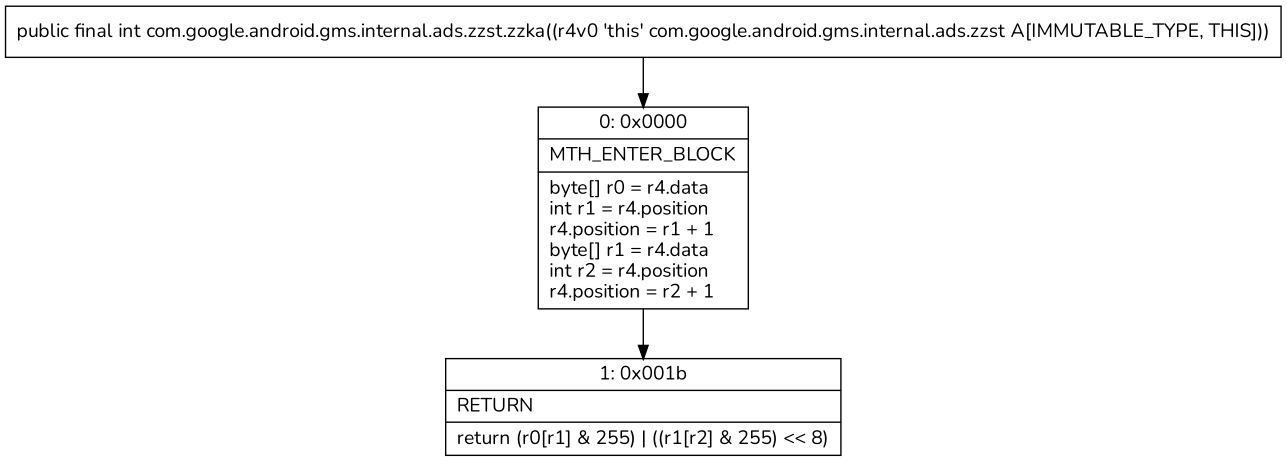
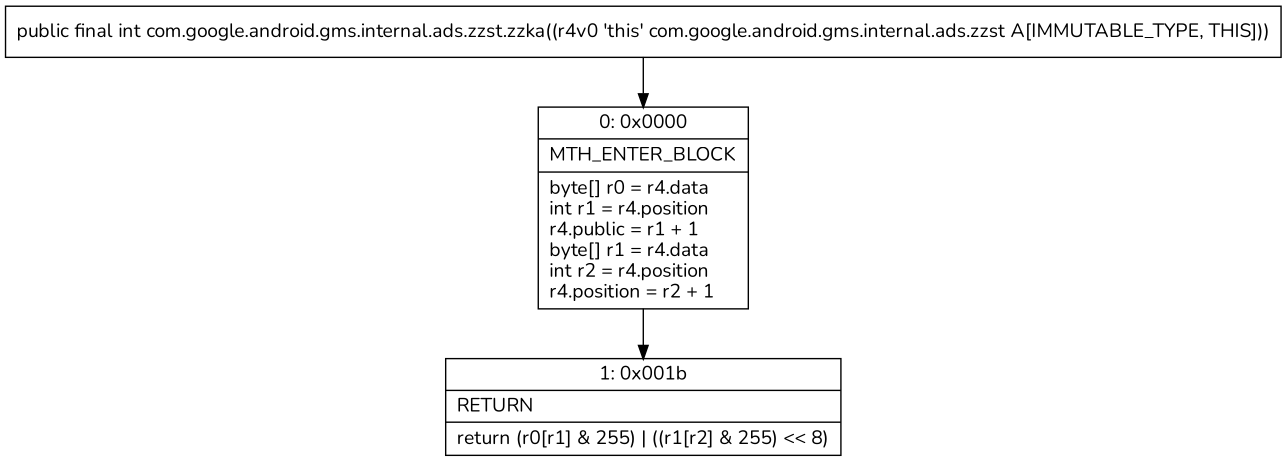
(632, 229) -> (625, 229)
